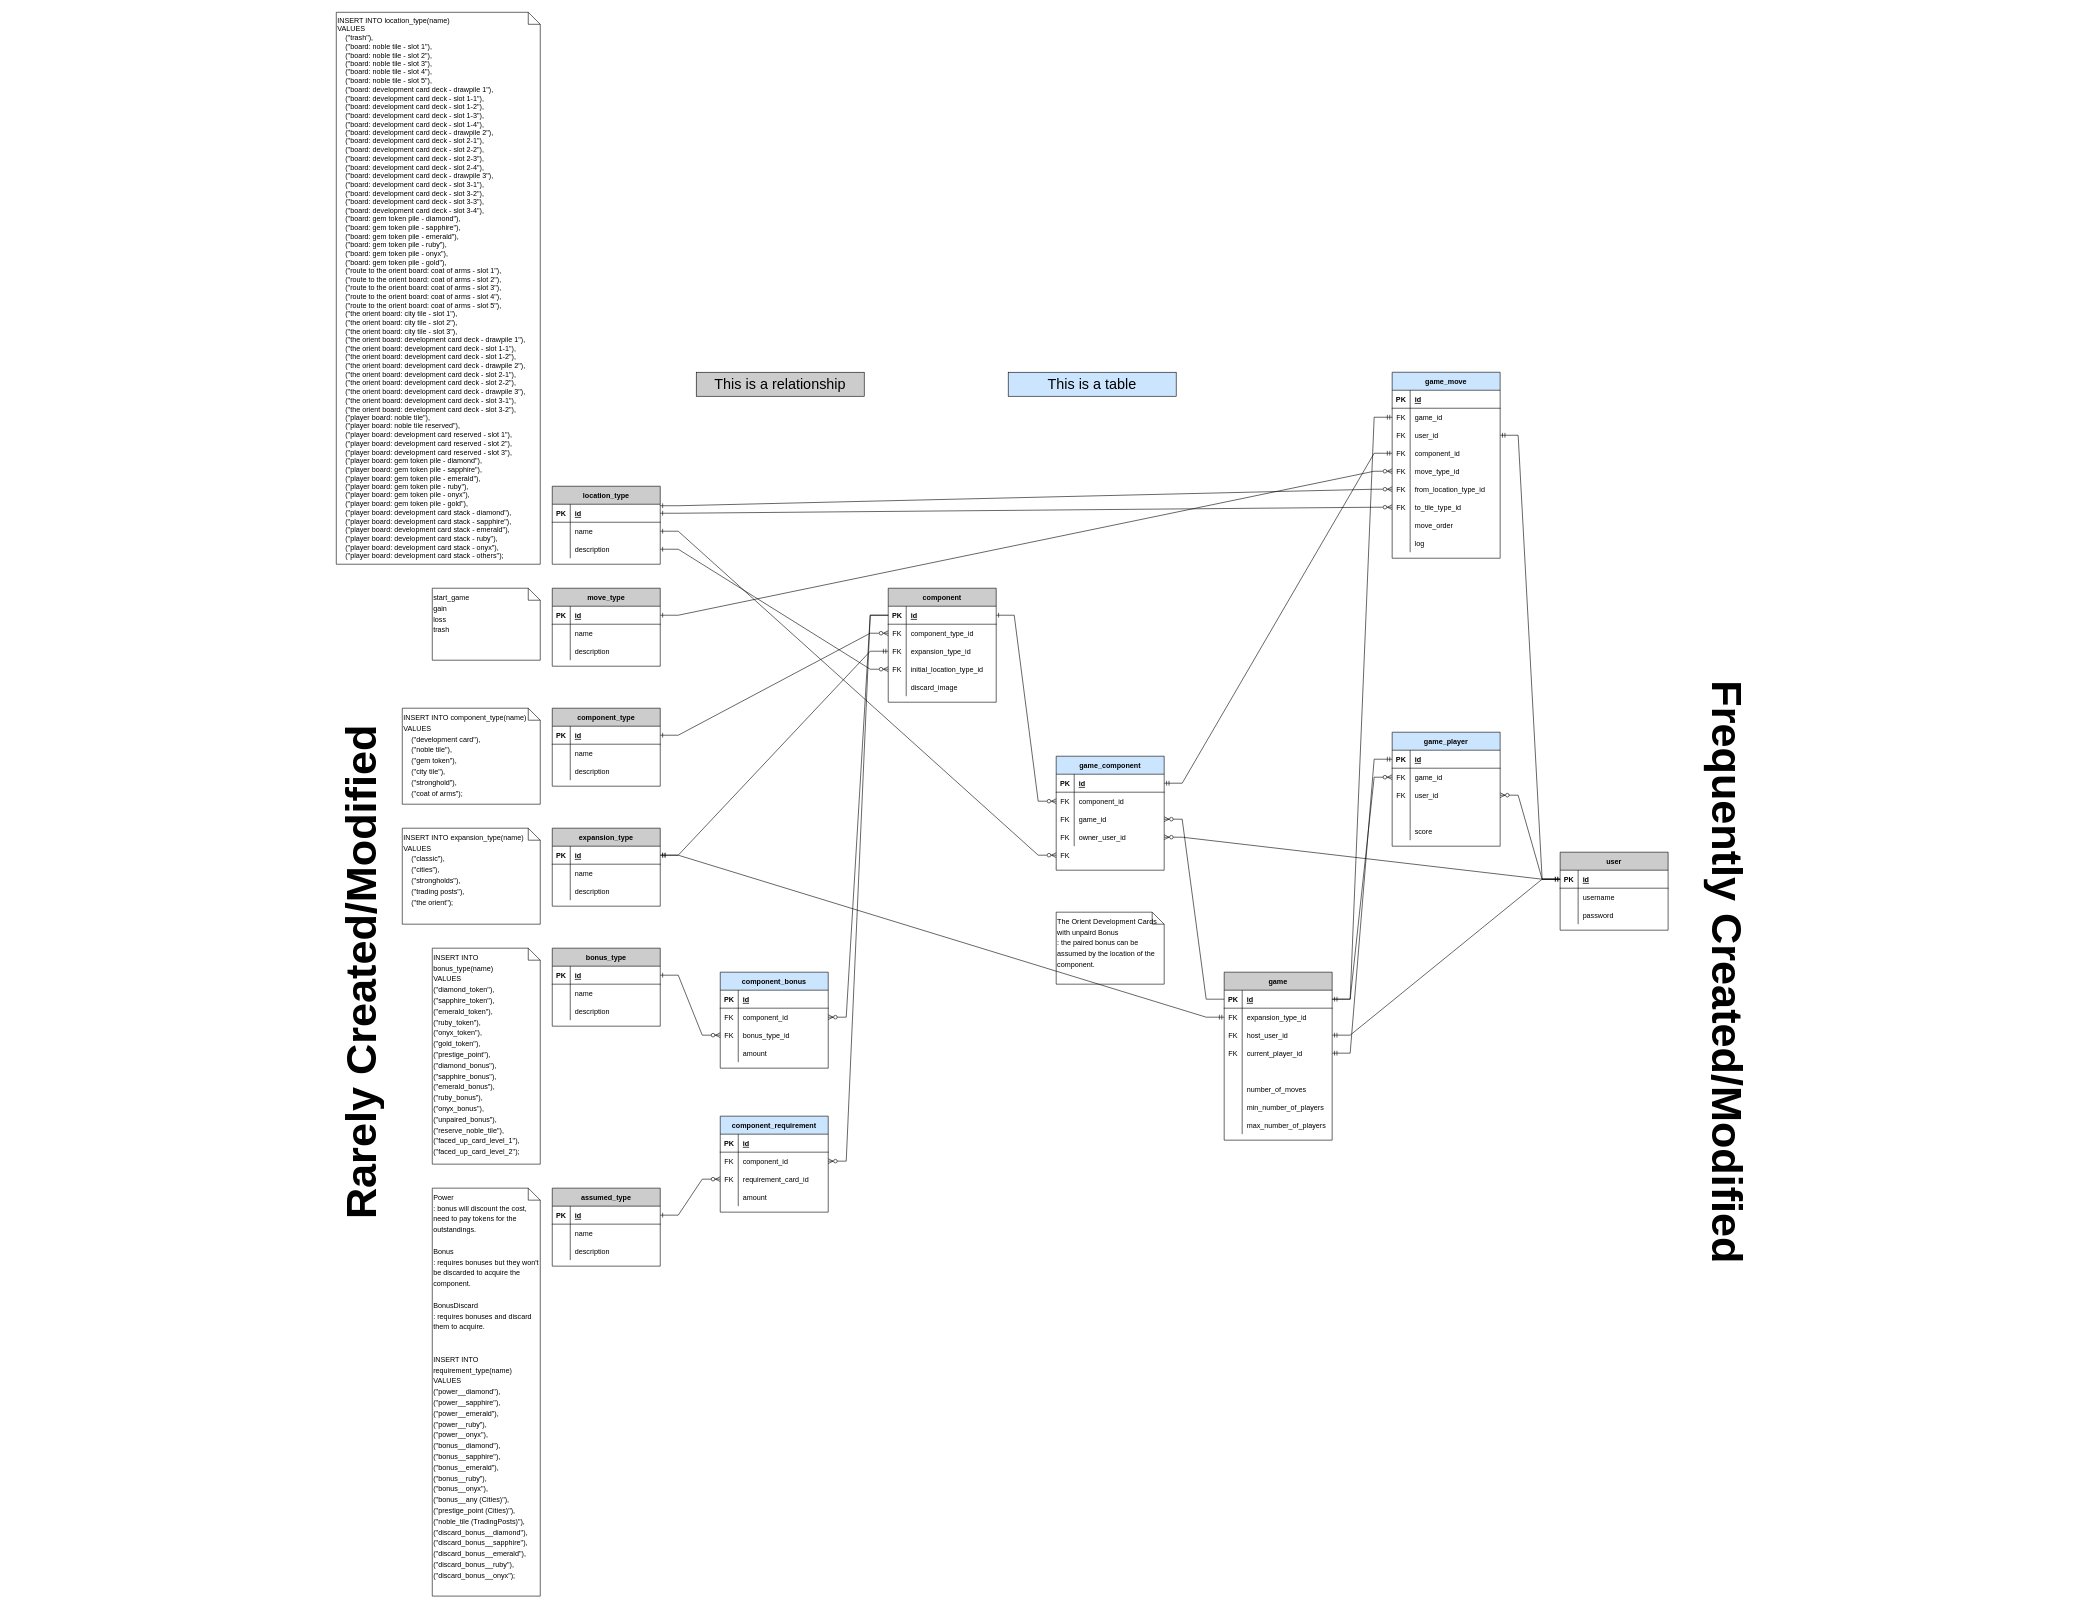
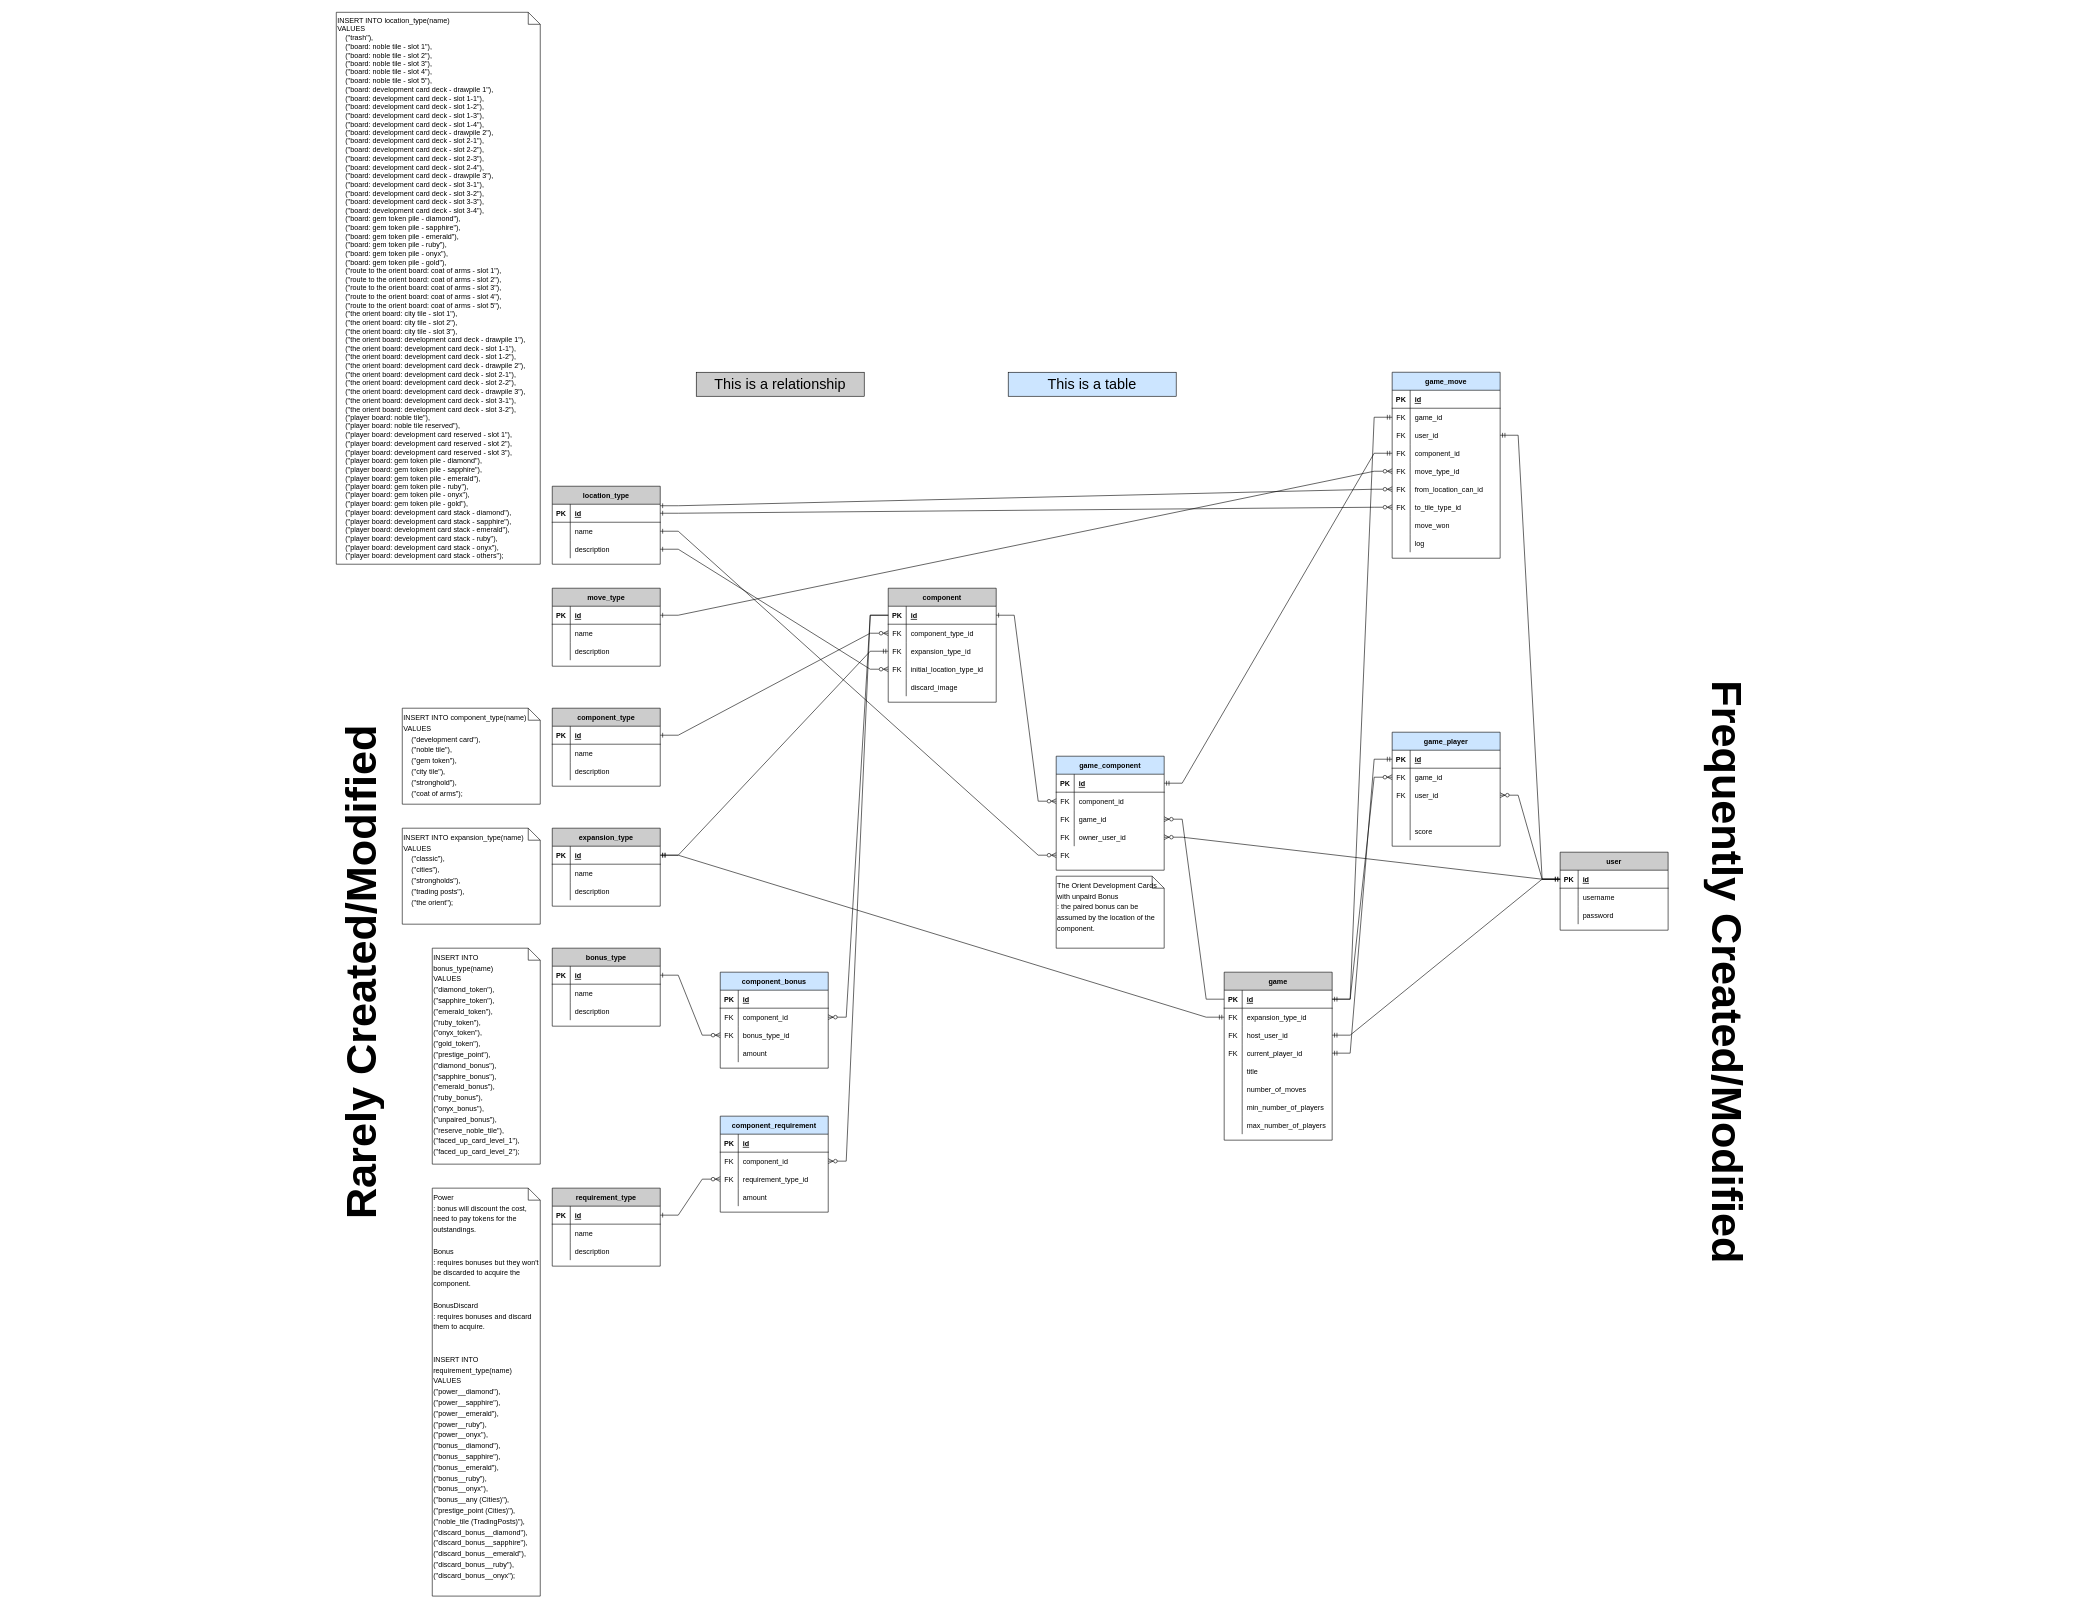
(1454, 490) -> (1452, 490)
(1435, 526) -> (1431, 526)
(486, 624) -> none
(1110, 948) -> (1110, 912)
none -> (1287, 1071)
(779, 1180) -> (779, 1180)
(606, 1198) -> (606, 1198)
